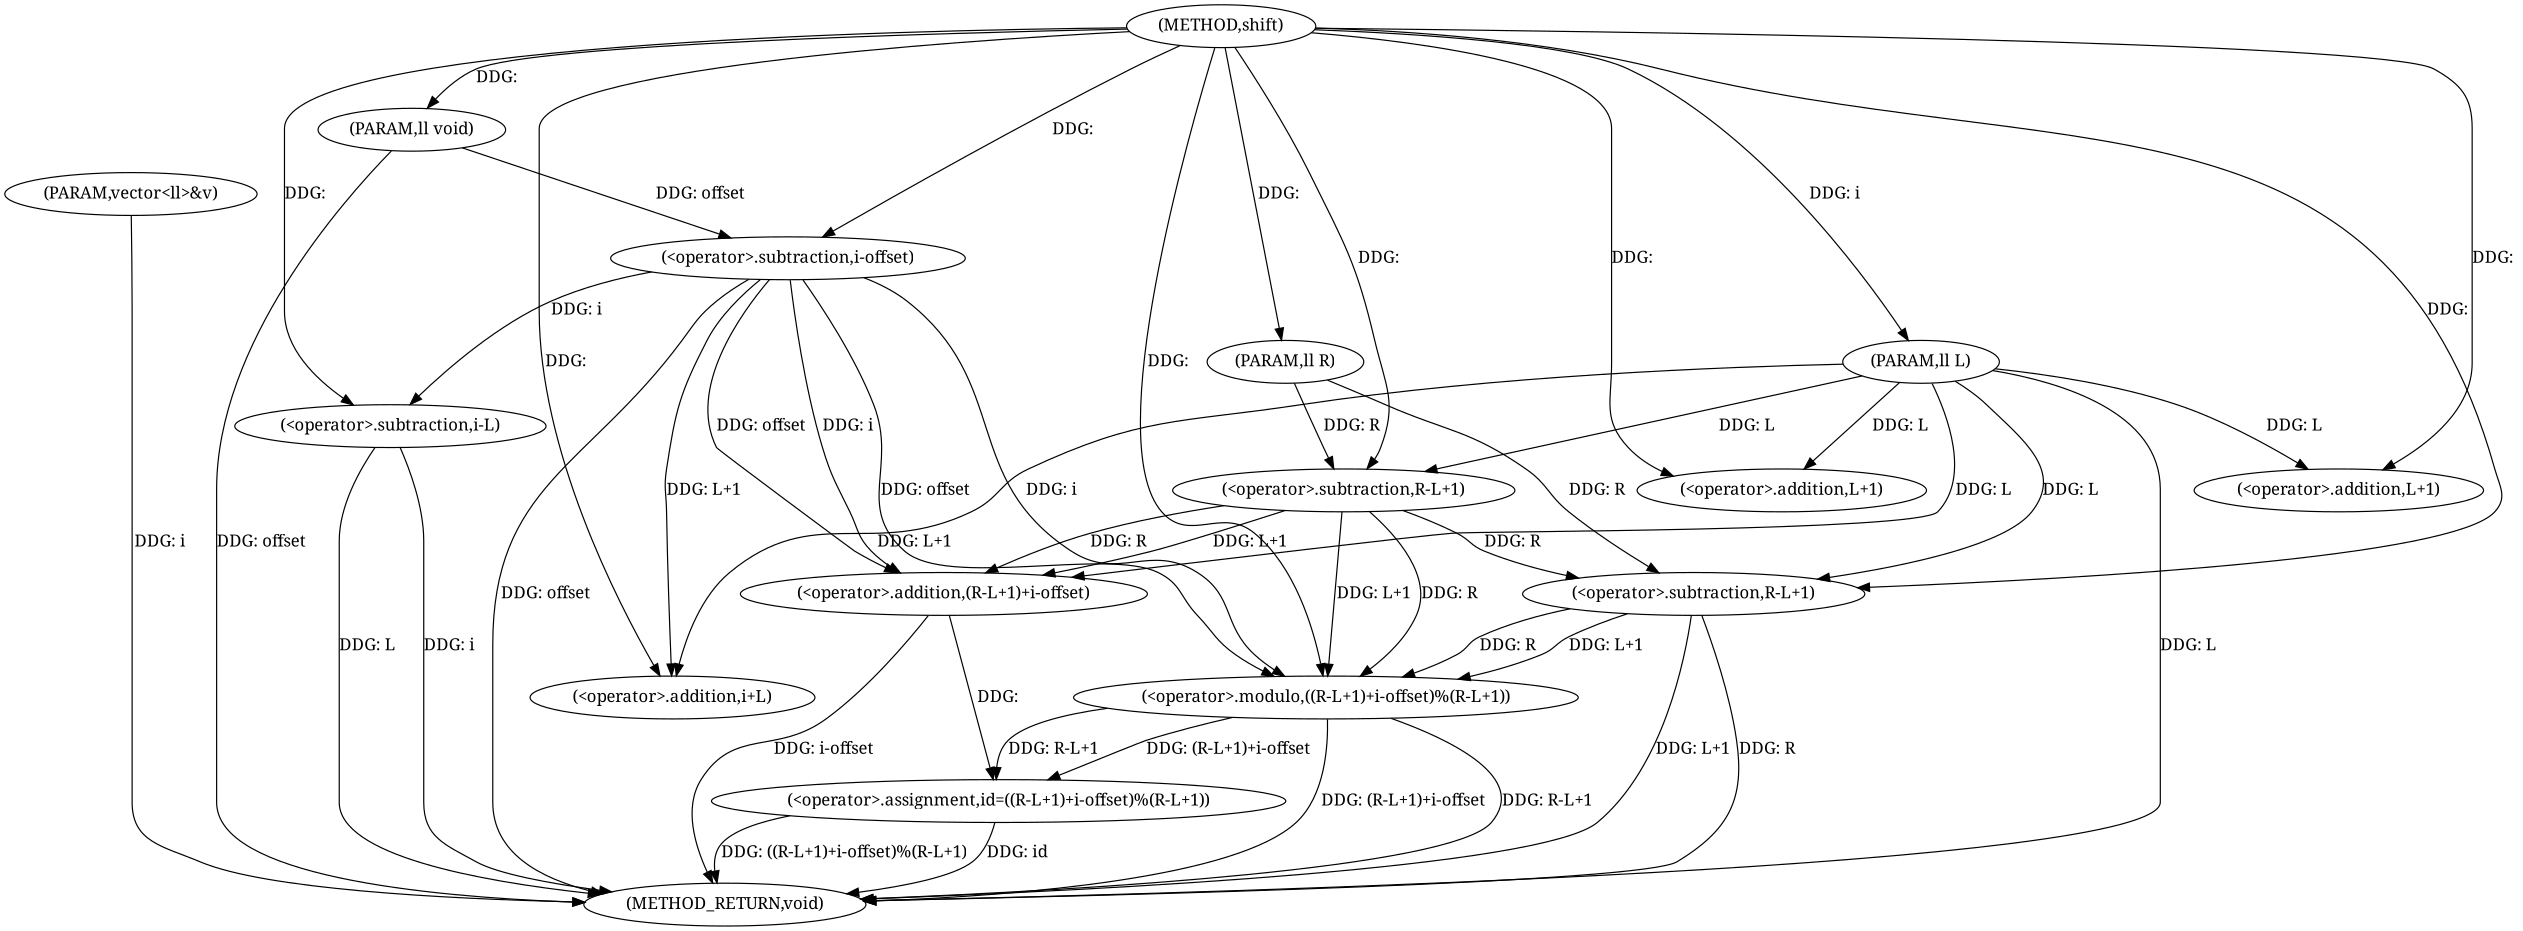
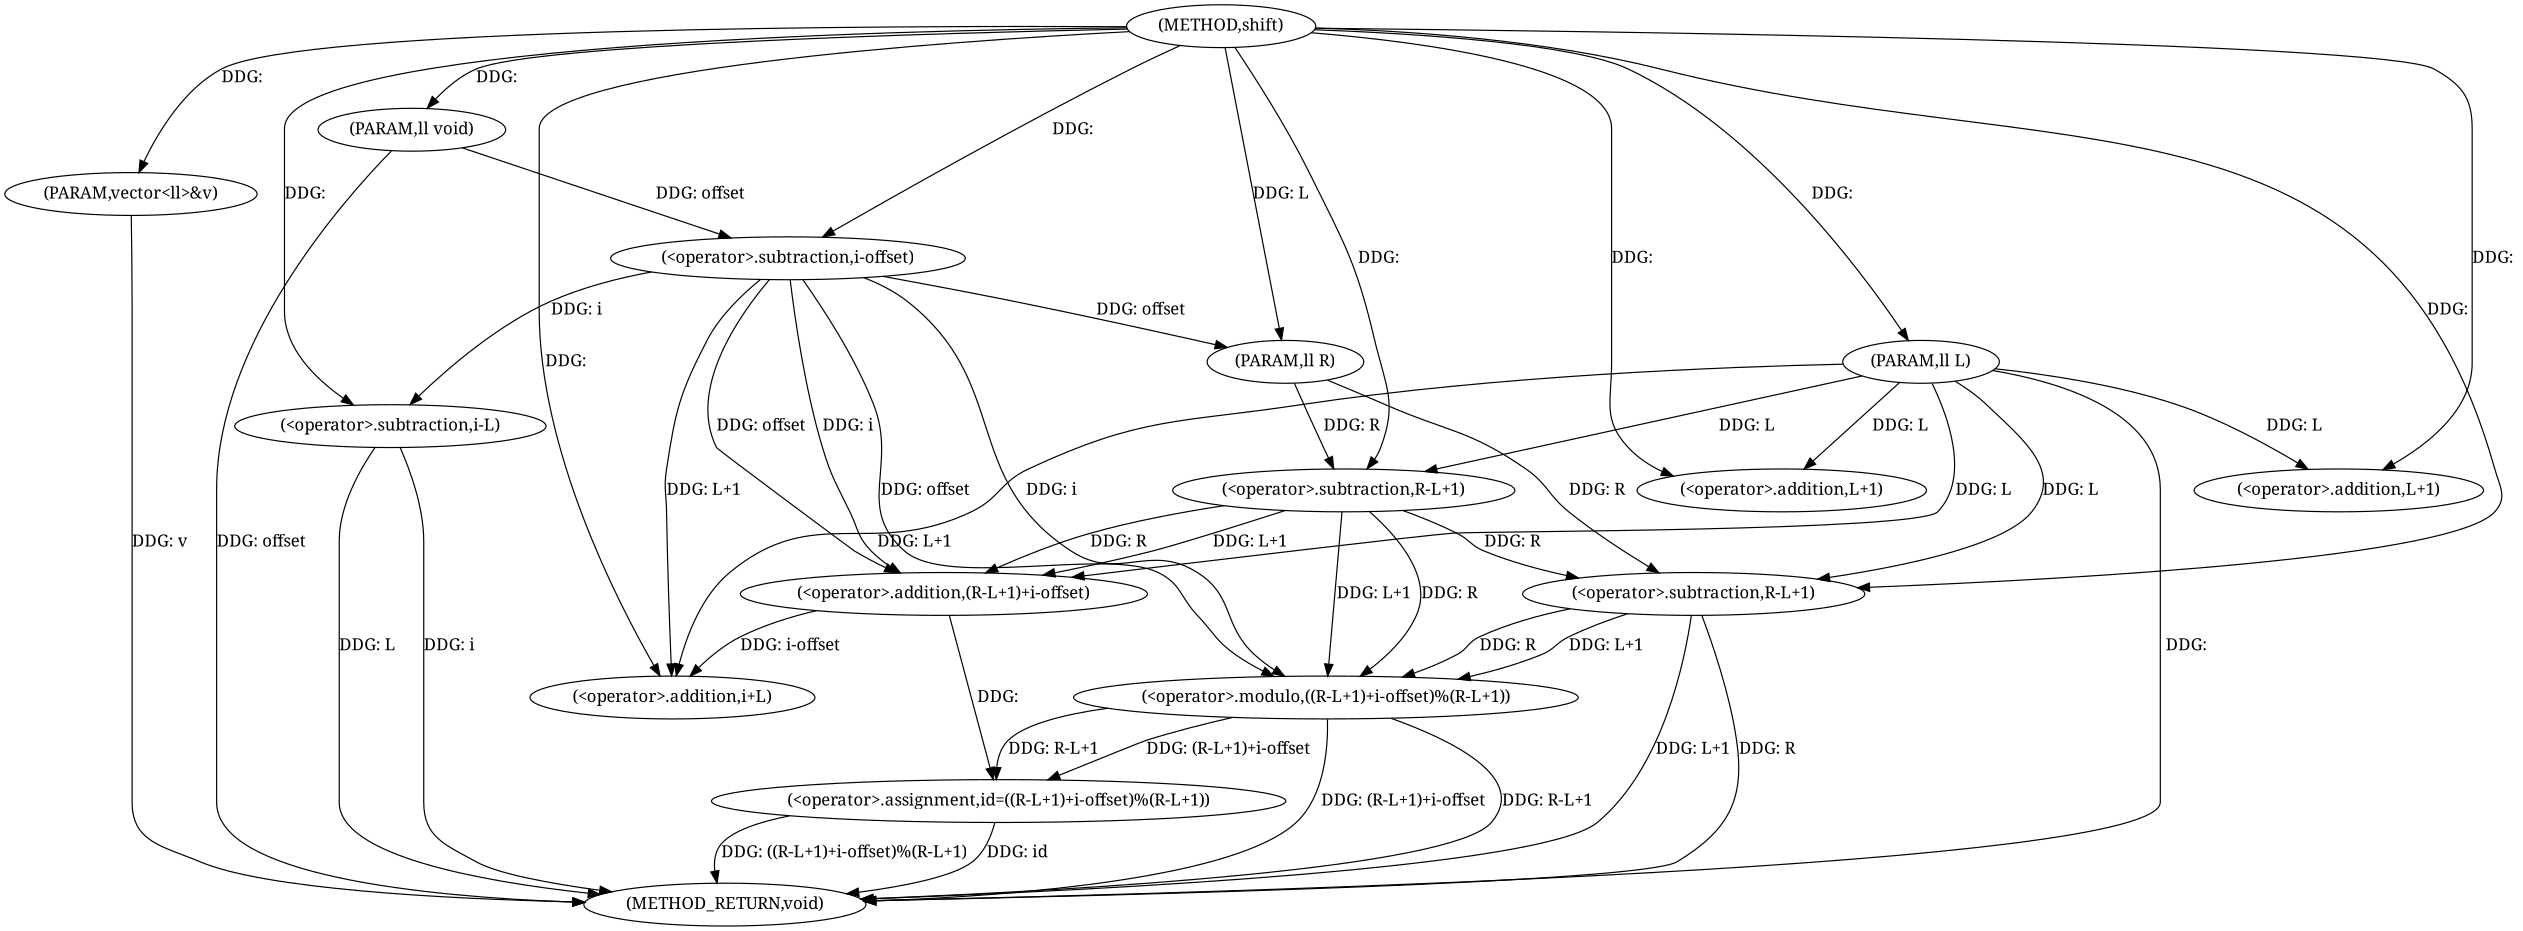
(1281, 194) -> (1281, 194)
(1835, 194) -> (1835, 194)
(1142, 402) -> (611, 32)
(160, 542) -> (160, 542)
(504, 566) -> (1050, 309)
(2189, 646) -> (2189, 646)
(784, 738) -> (753, 631)
